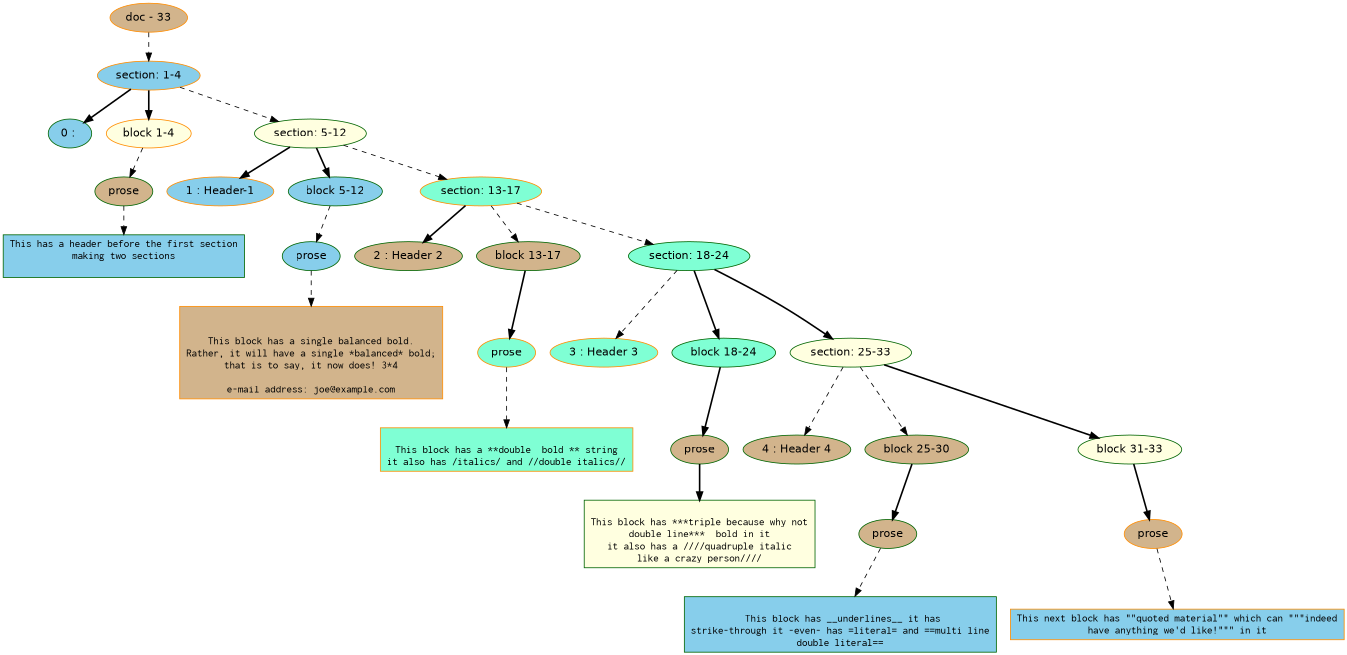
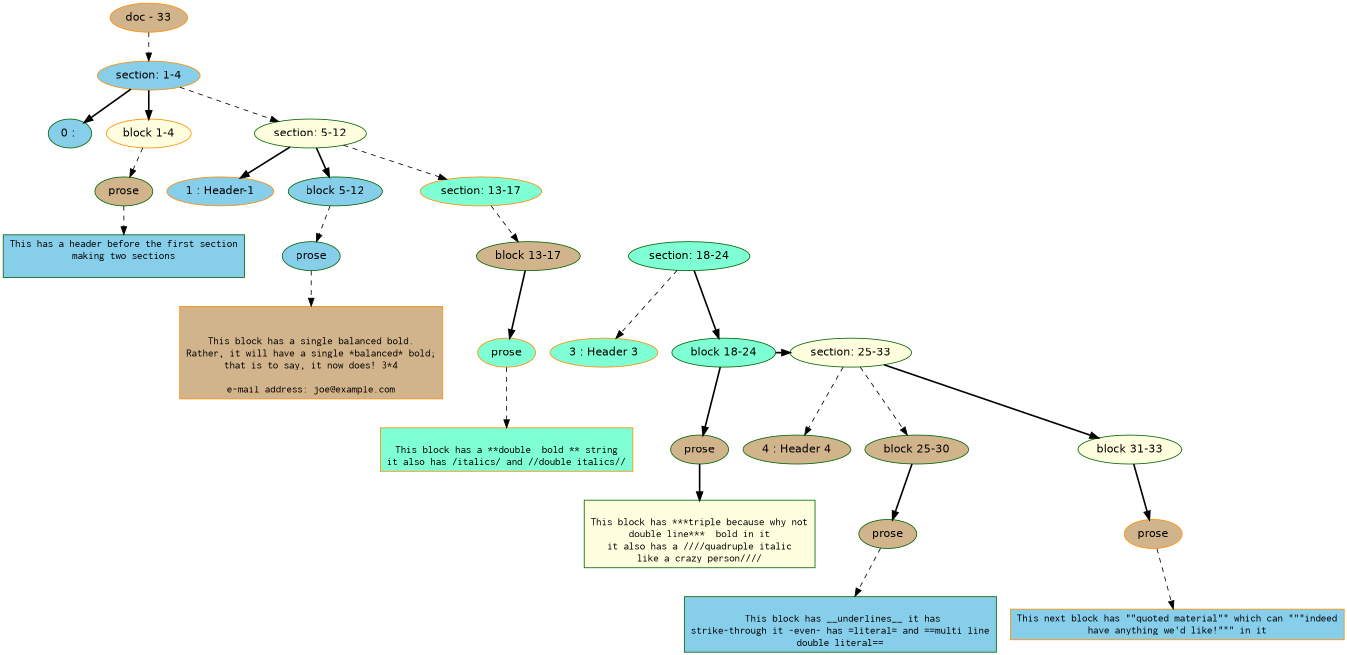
(581, 223) -> none
(409, 256) -> none
(771, 300) -> (779, 353)
